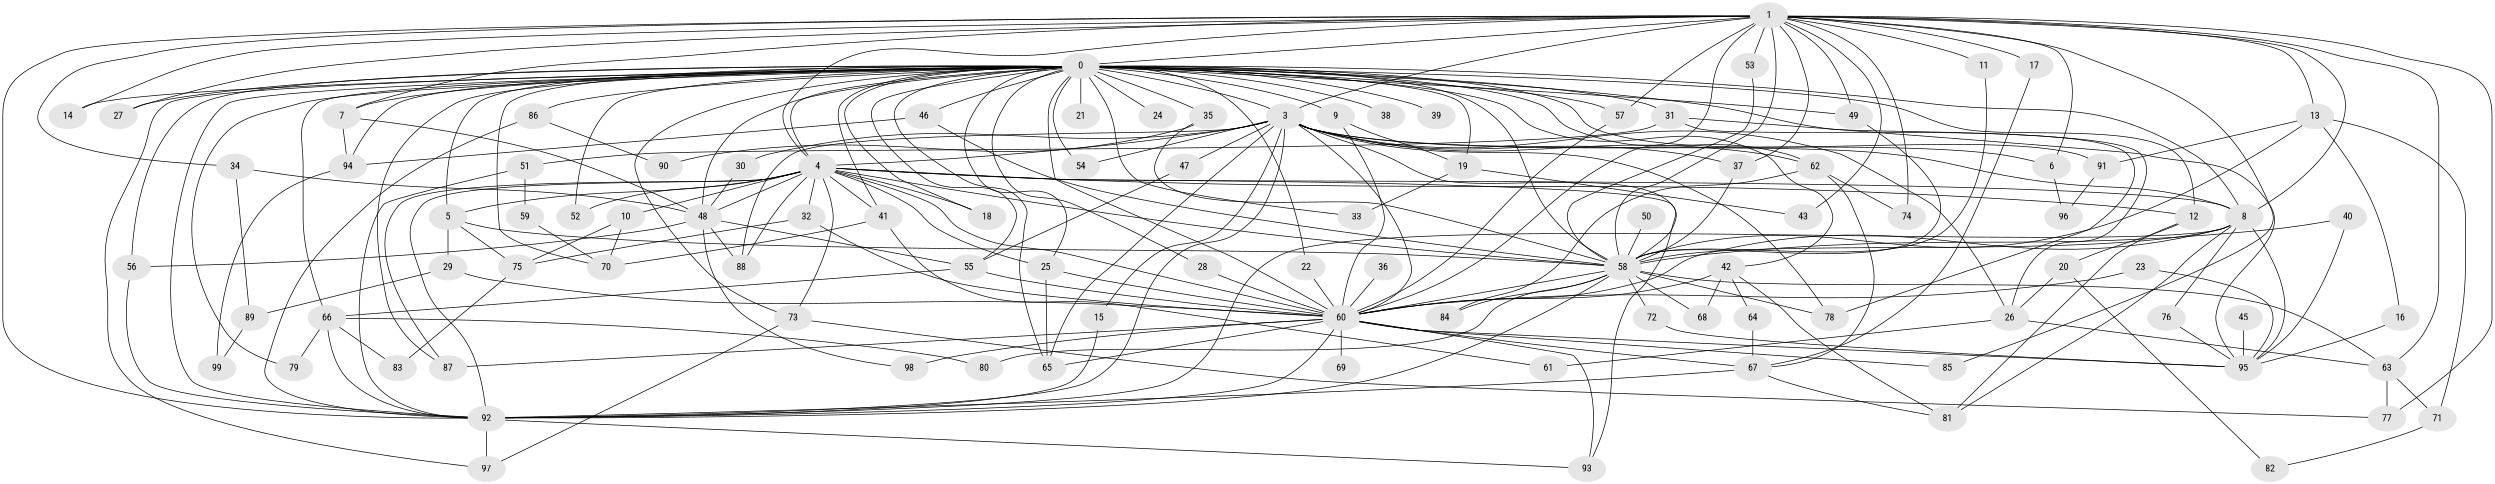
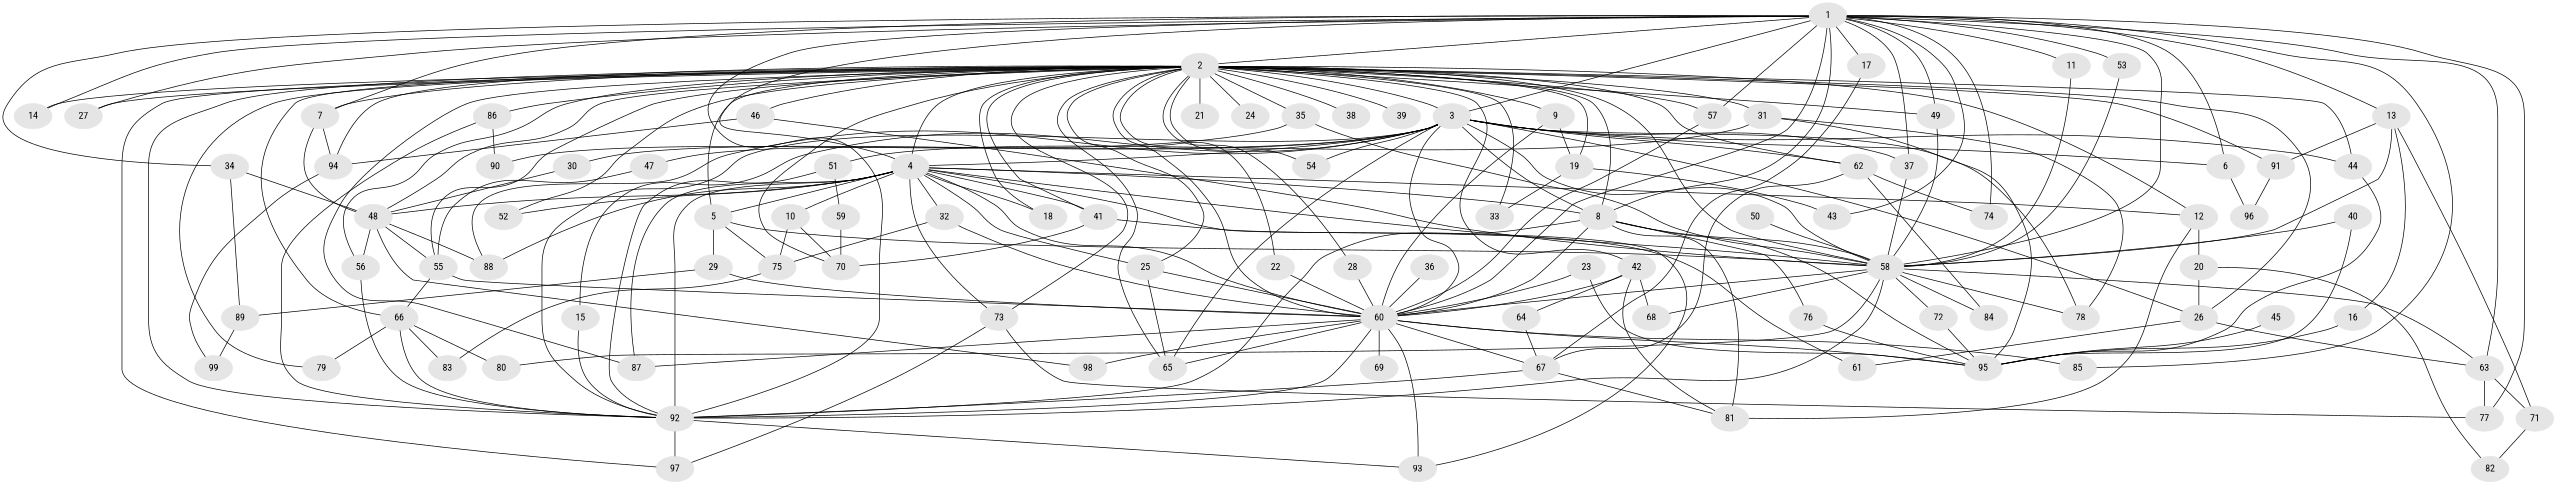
(1081, 66) -> (1200, 66)
none -> (2353, 167)
